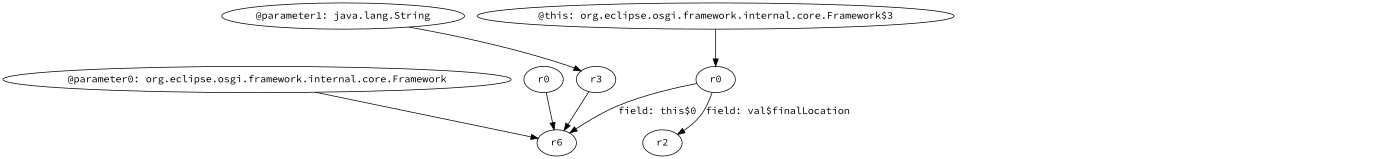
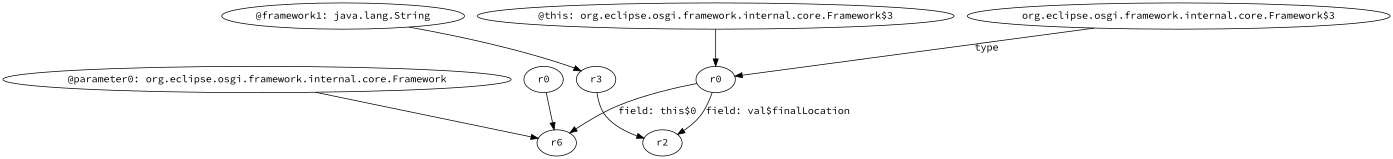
(343, 16) -> (343, 16)
none -> (1179, 16)
(578, 108) -> (610, 120)
